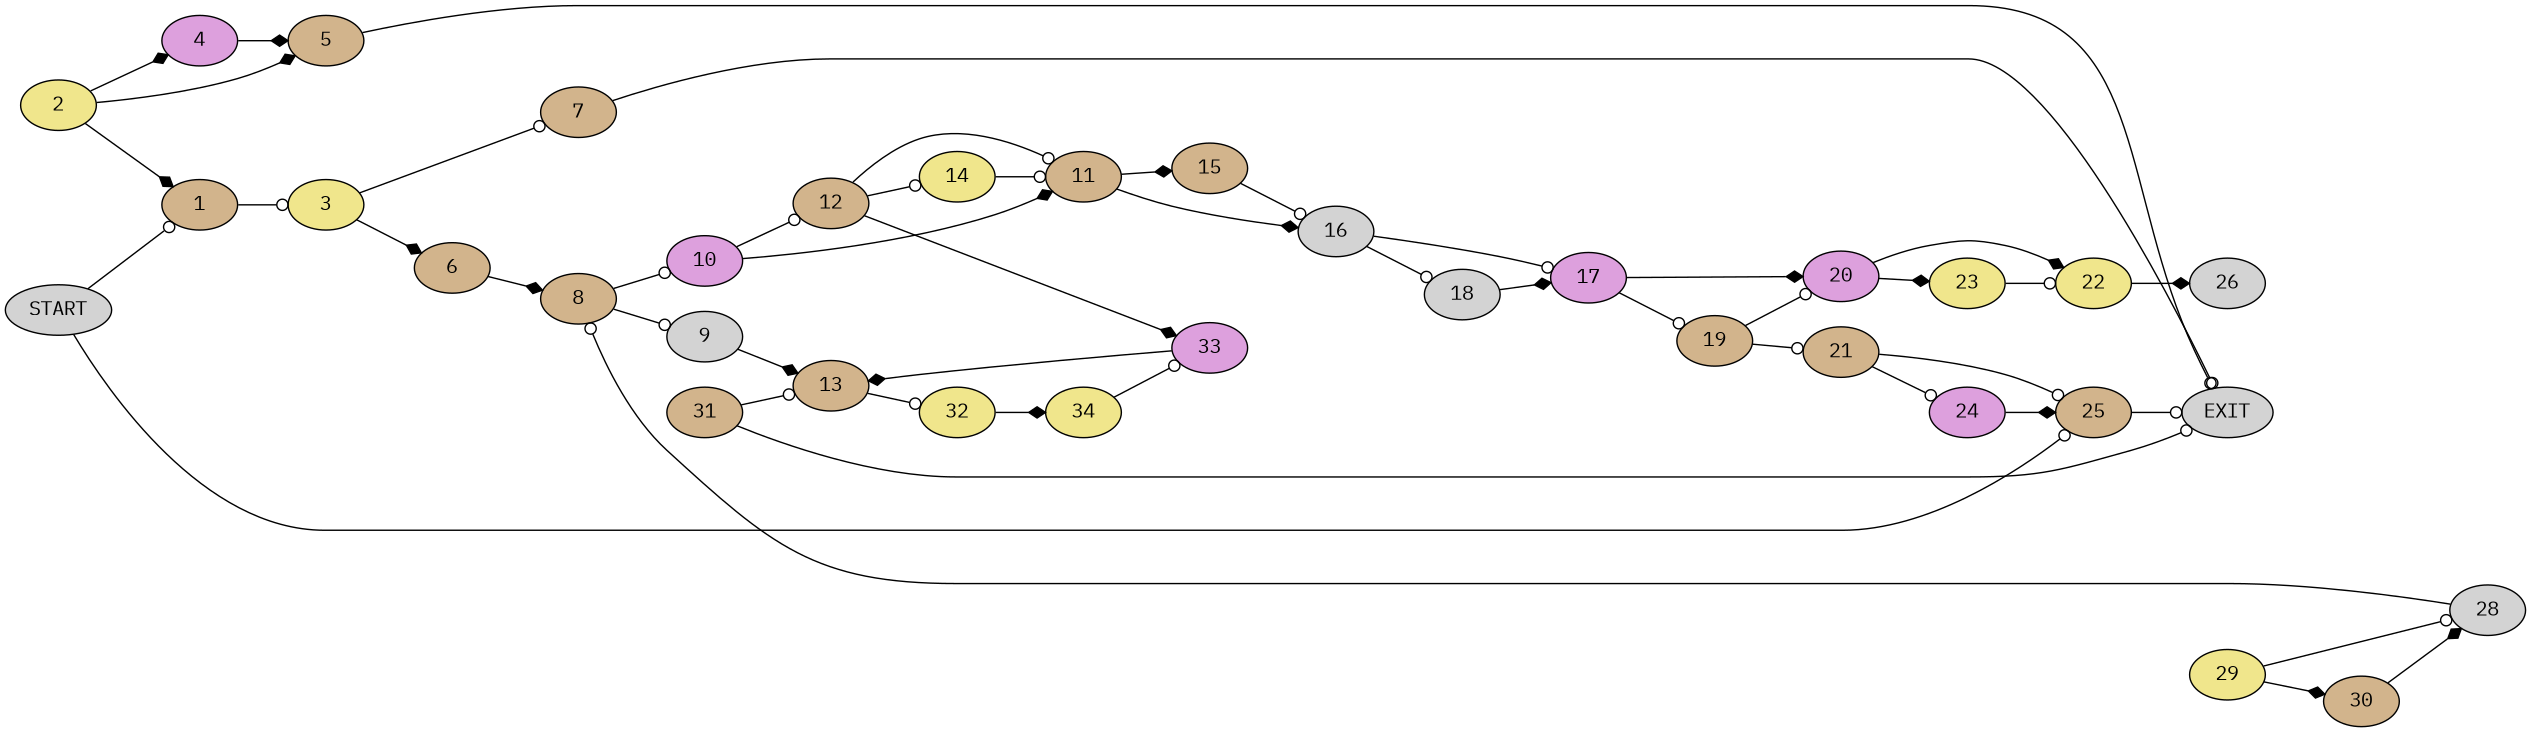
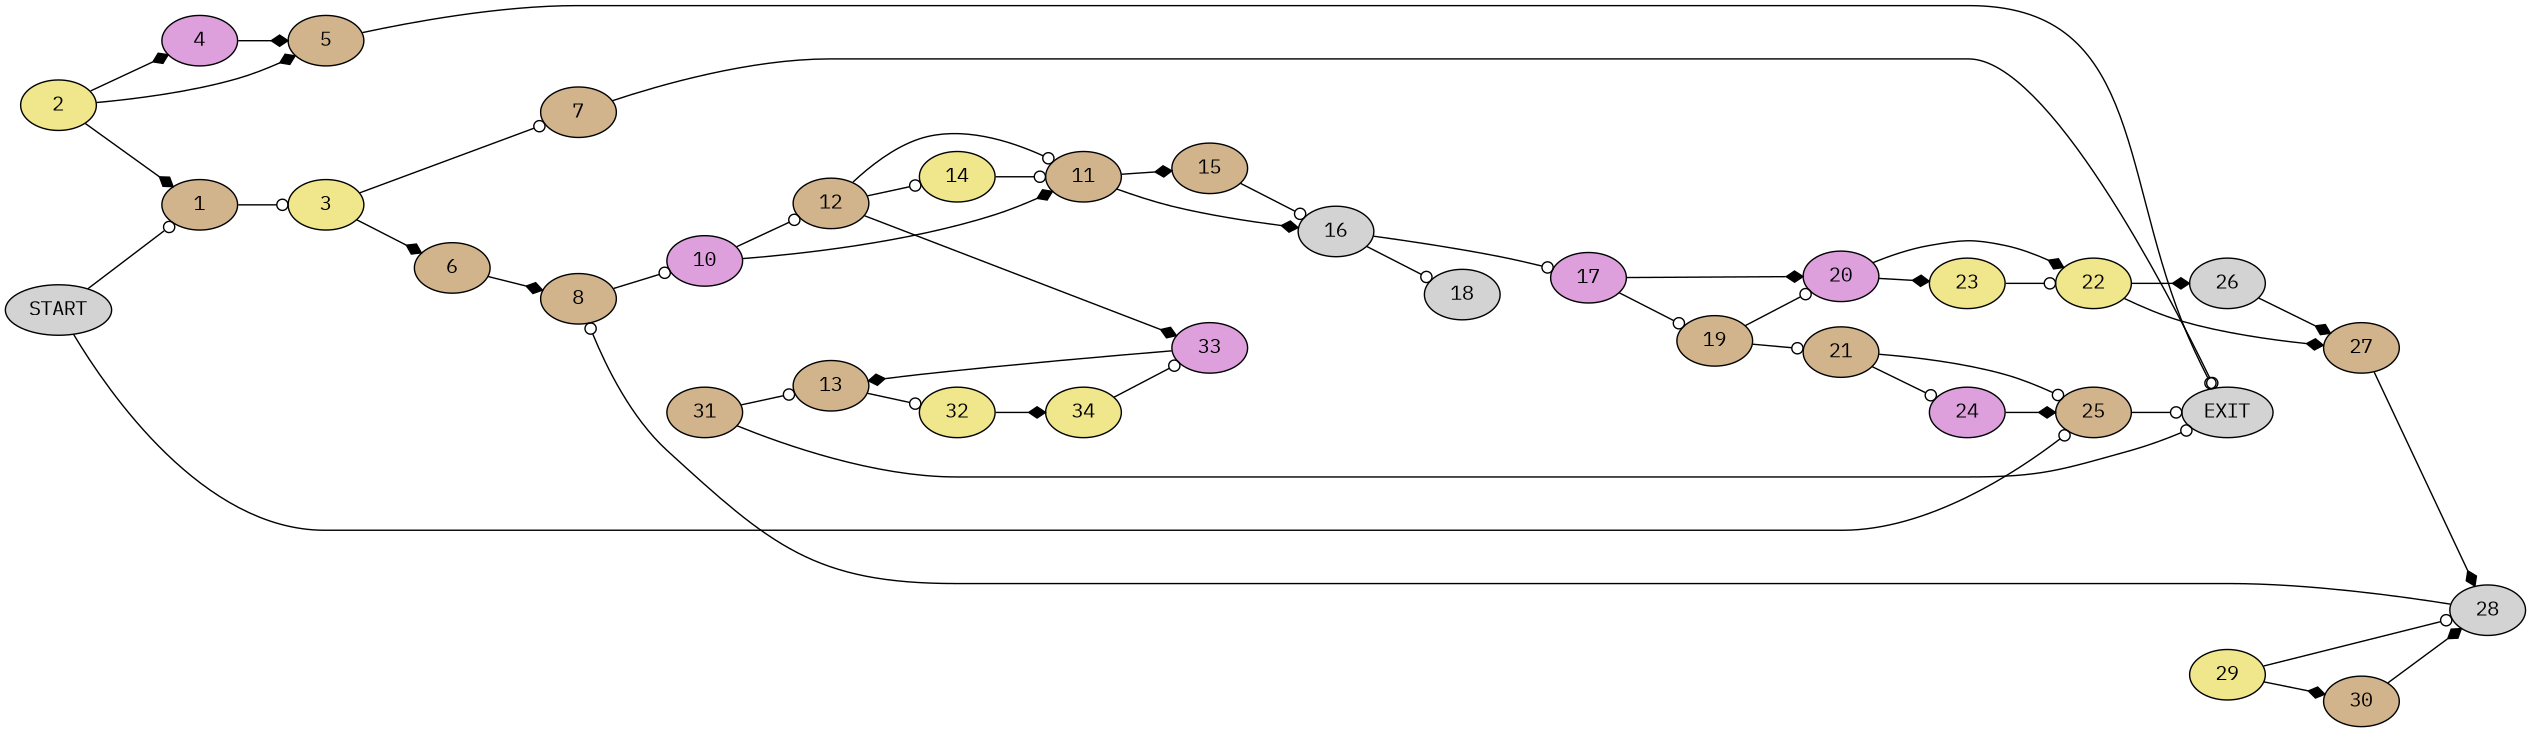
(1517, 287) -> none
(705, 337) -> none
none -> (2361, 348)
